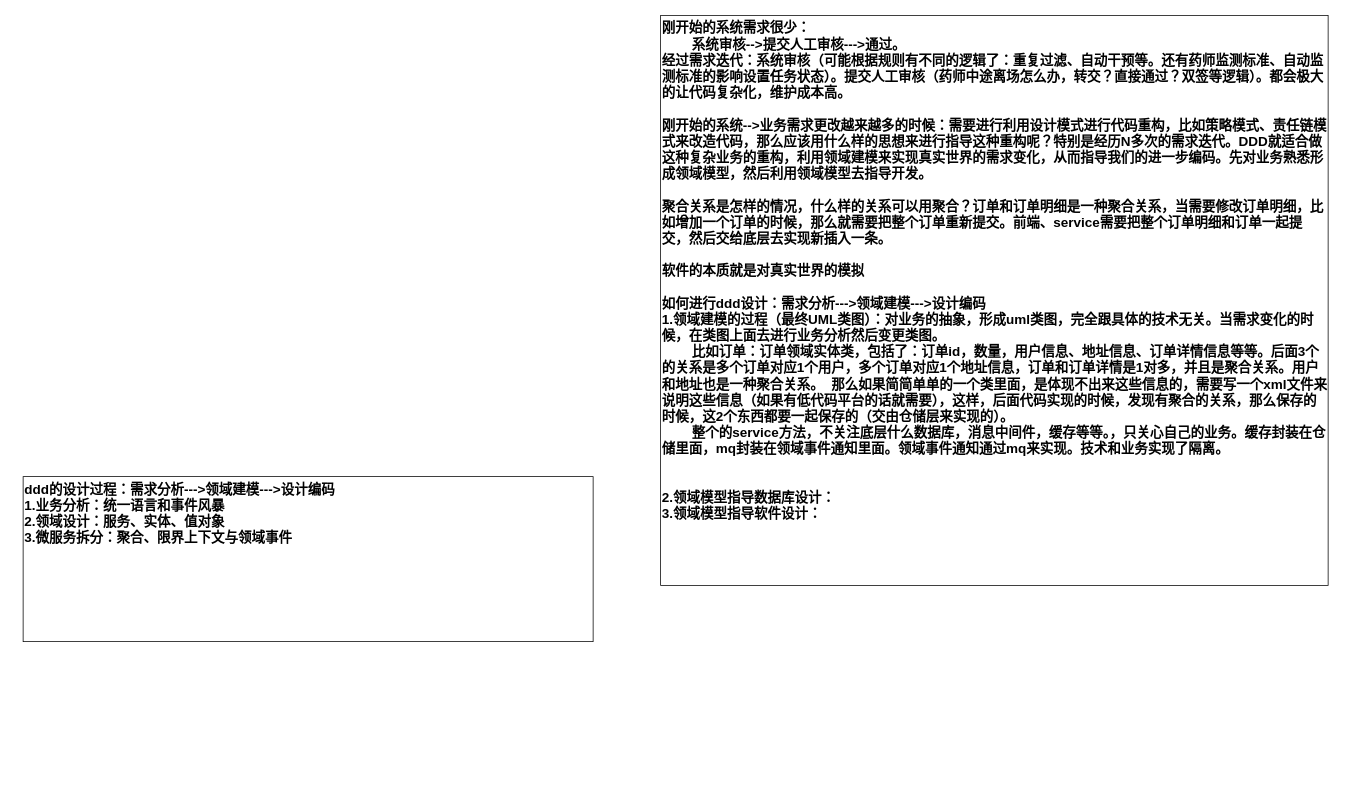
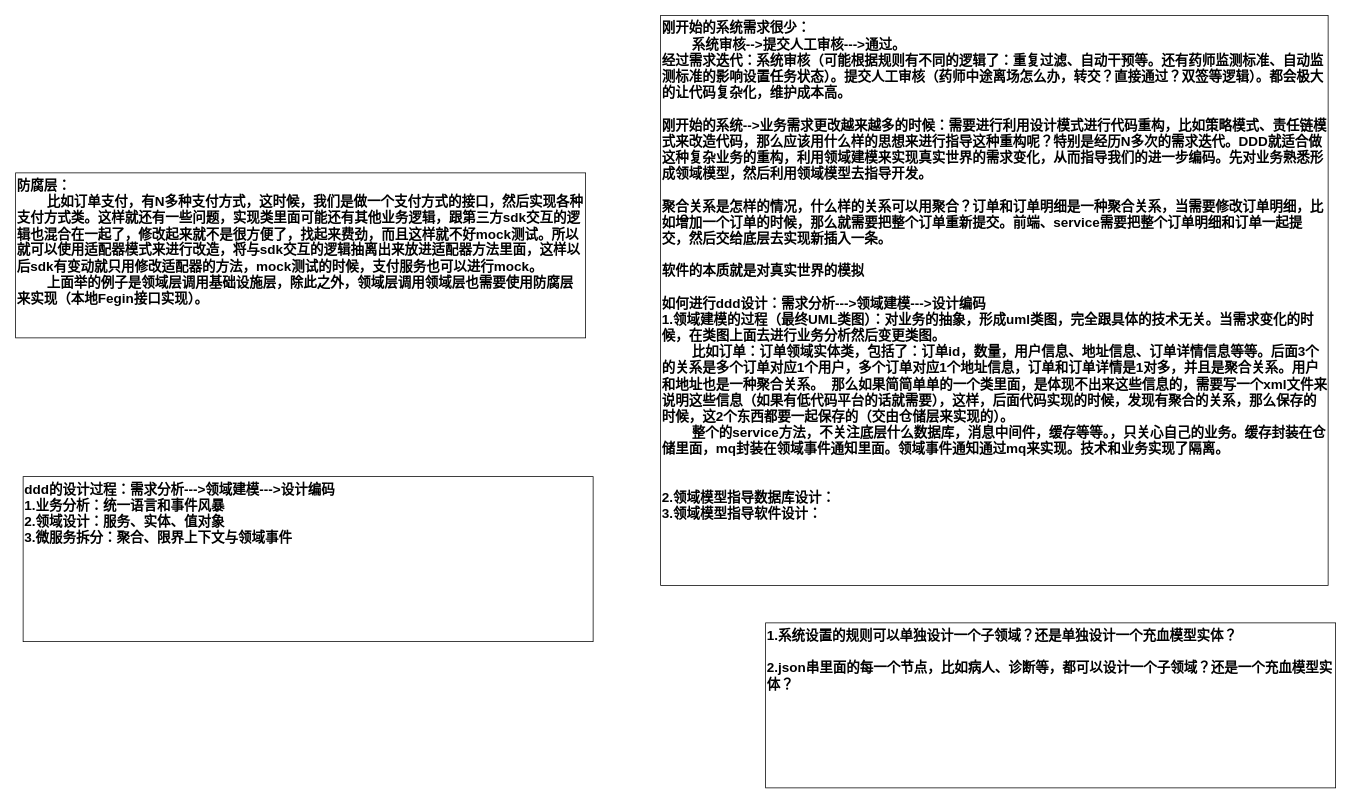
none -> (300, 255)
none -> (1050, 705)
